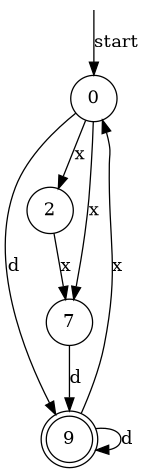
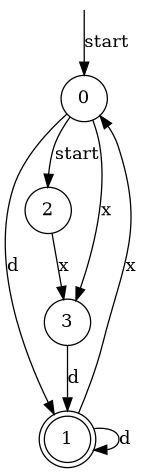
(80, 154) -> (77, 154)
(69, 322) -> (68, 322)
(69, 439) -> (68, 439)
